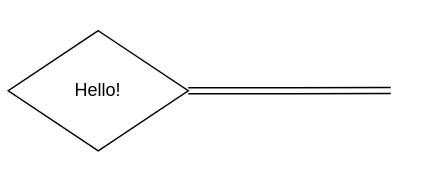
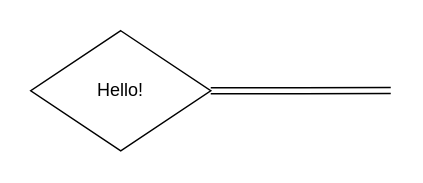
(98, 91) -> (121, 91)
